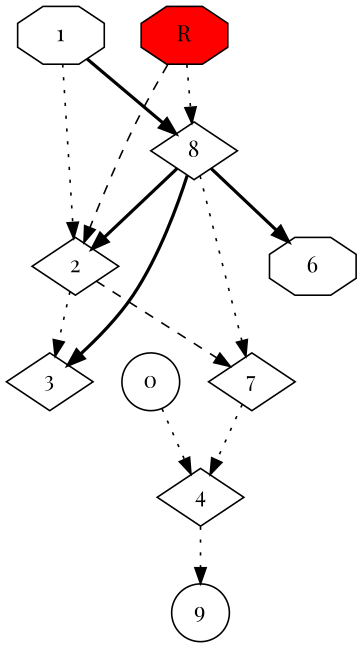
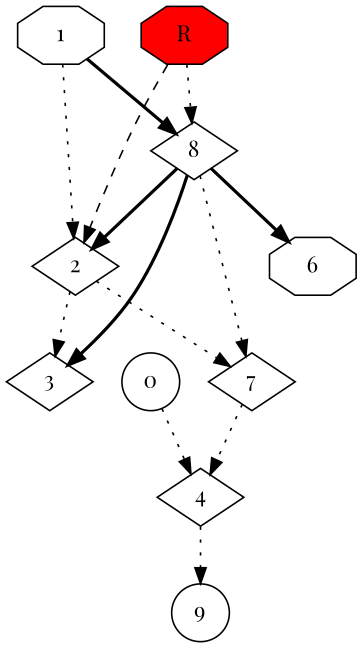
(157, 320) -> (157, 320)
